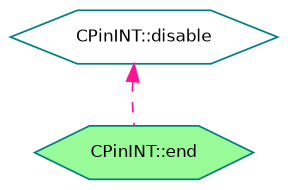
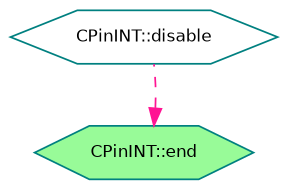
(133, 104) -> (156, 86)
